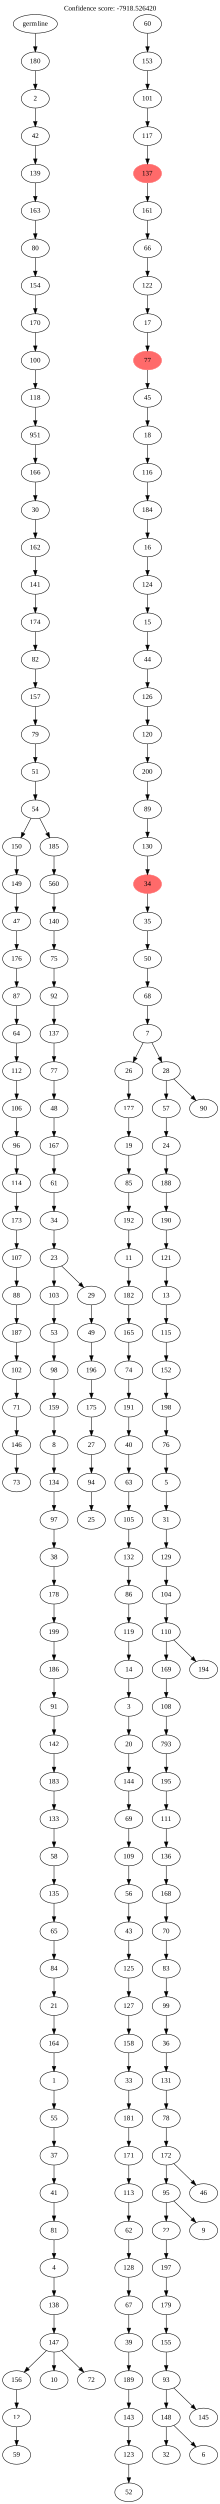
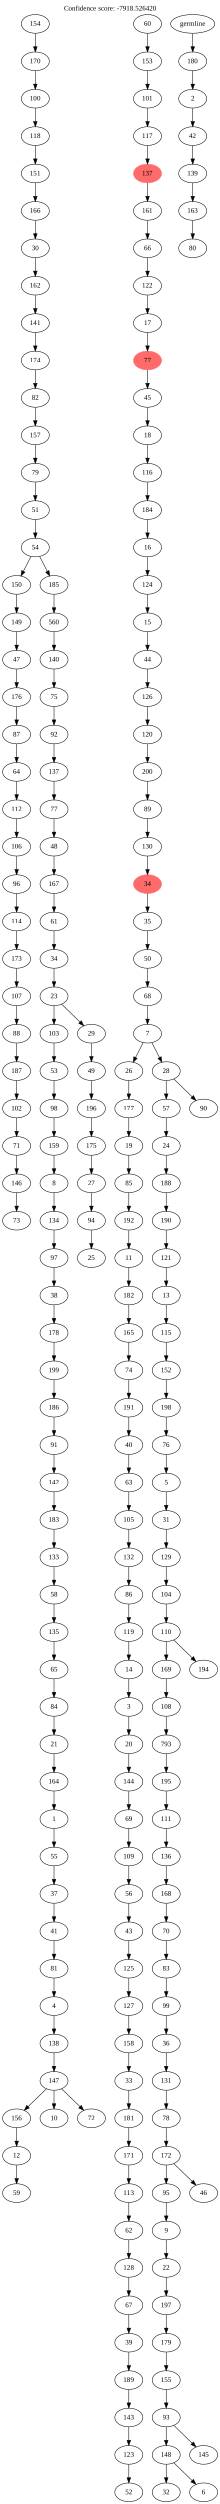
(35, 264) -> none
(35, 435) -> (35, 173)
(166, 2209) -> (166, 2247)
